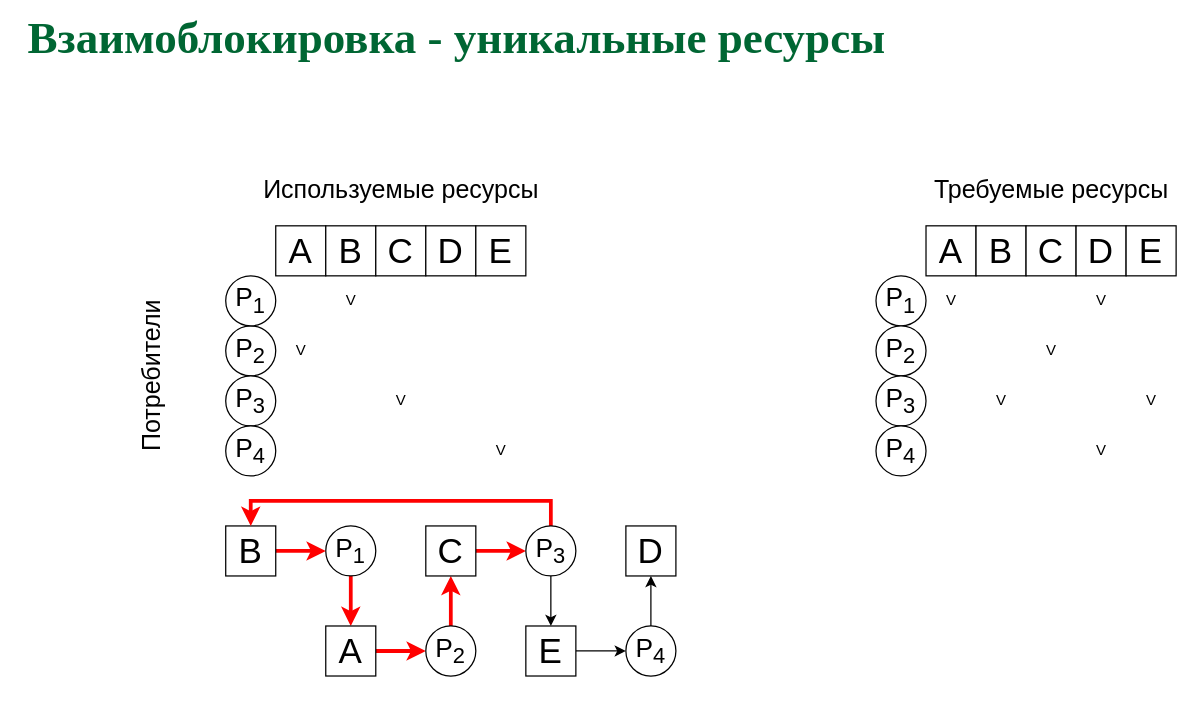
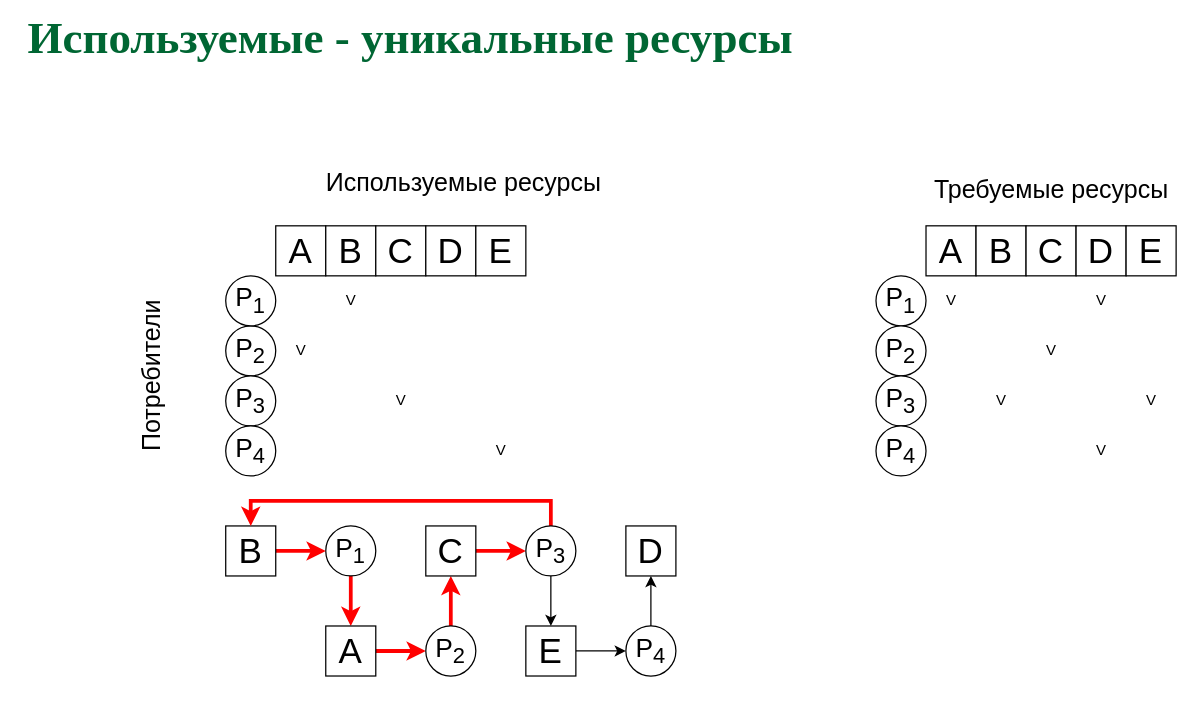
(178, 38) -> (161, 38)
(401, 188) -> (463, 182)
